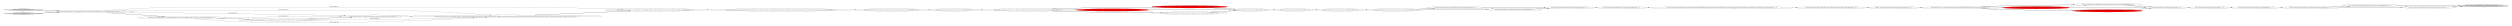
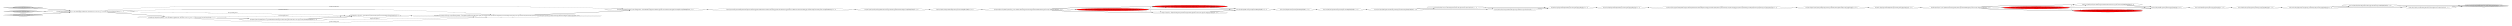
none -> (23, 11)
